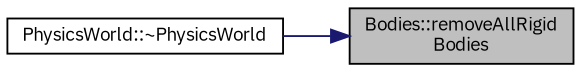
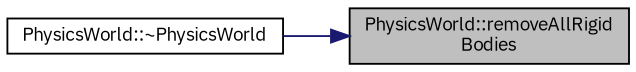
(462, 36) -> (489, 36)
